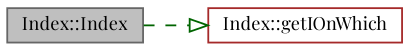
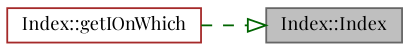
(167, 25) -> (224, 25)
